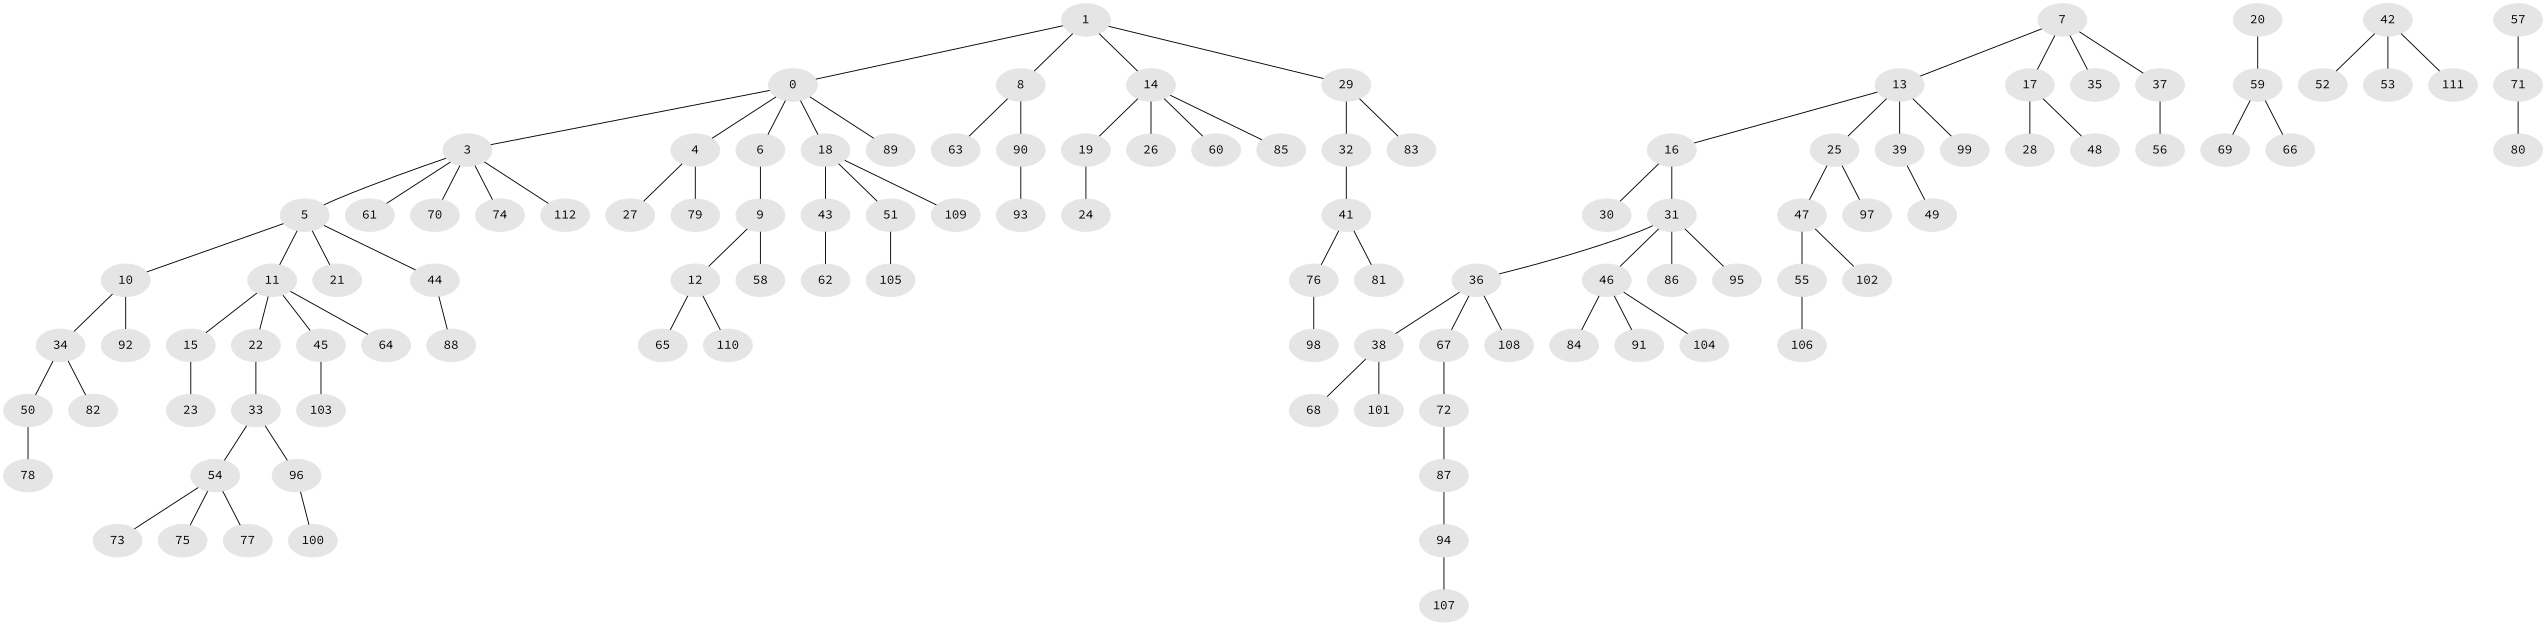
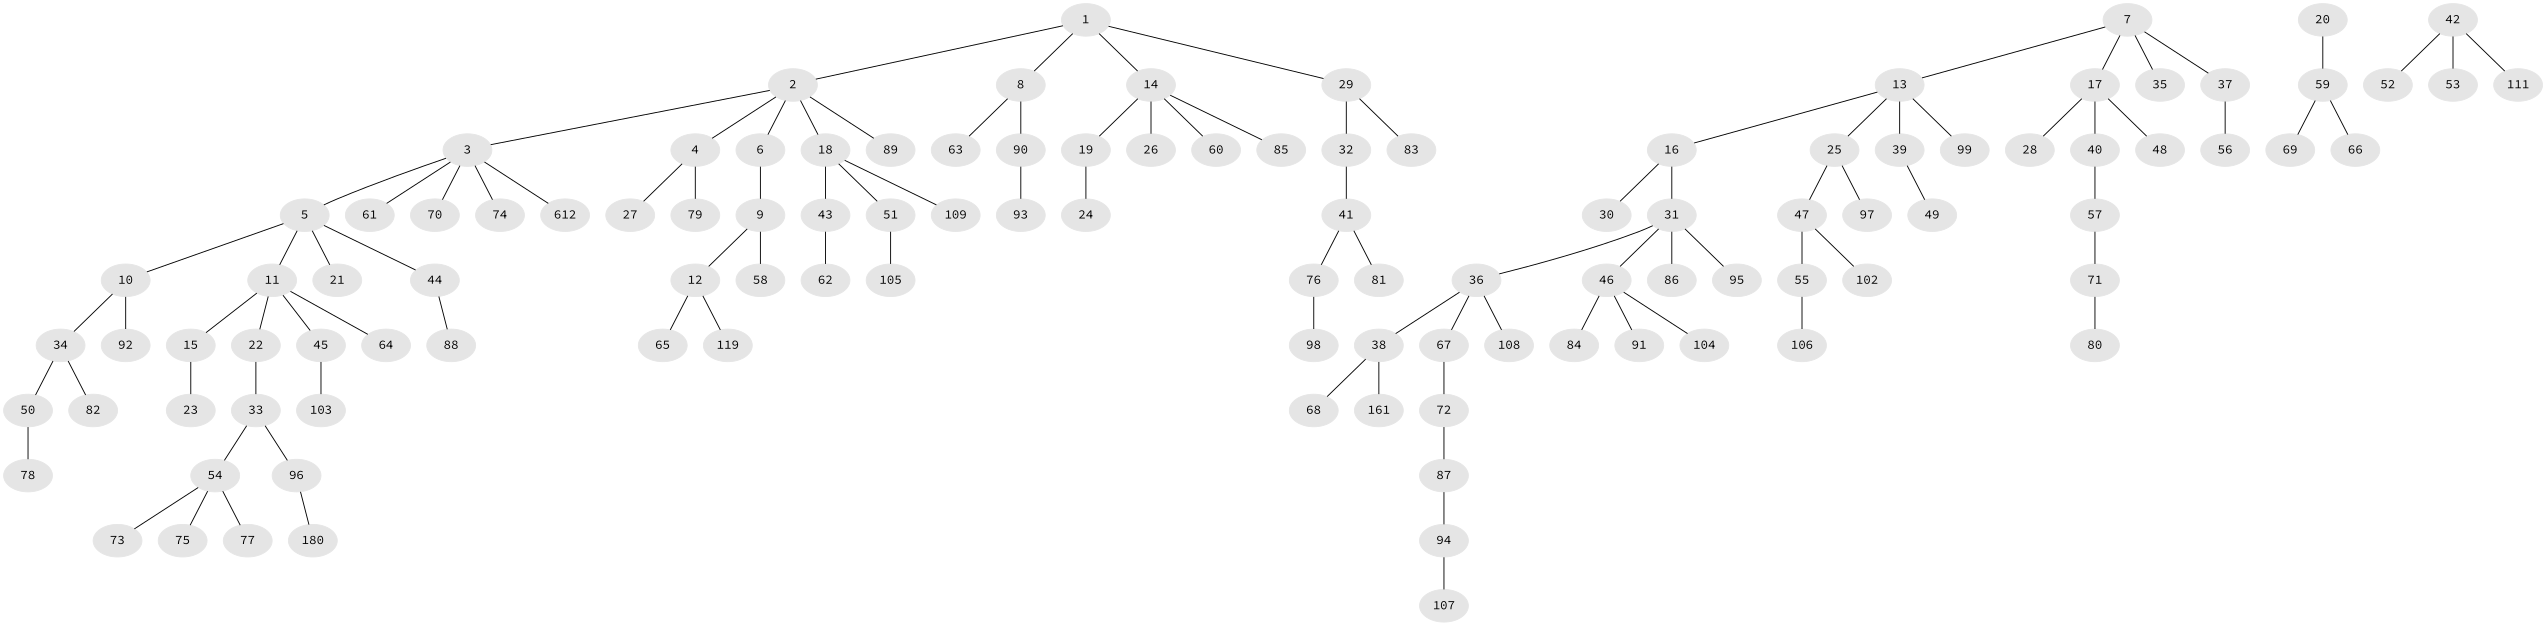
(793, 85) -> (793, 85)
none -> (2095, 150)
(565, 215) -> (565, 215)
(728, 345) -> (728, 345)
(1379, 410) -> (1379, 410)
(313, 541) -> (313, 541)
